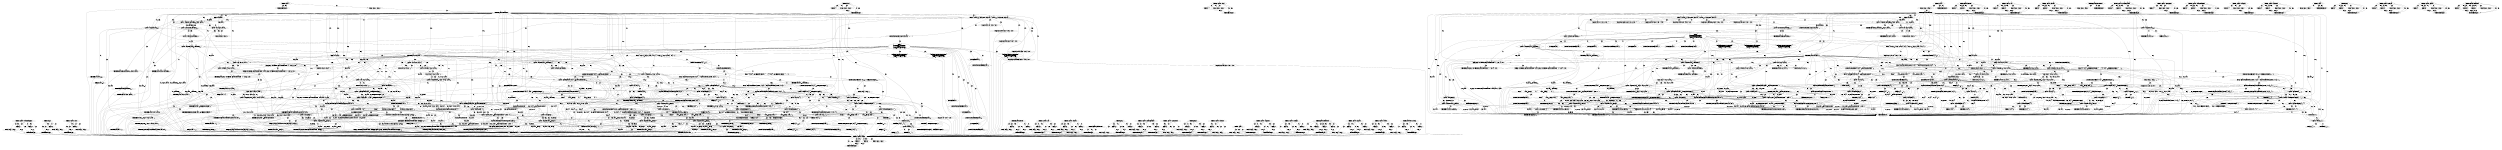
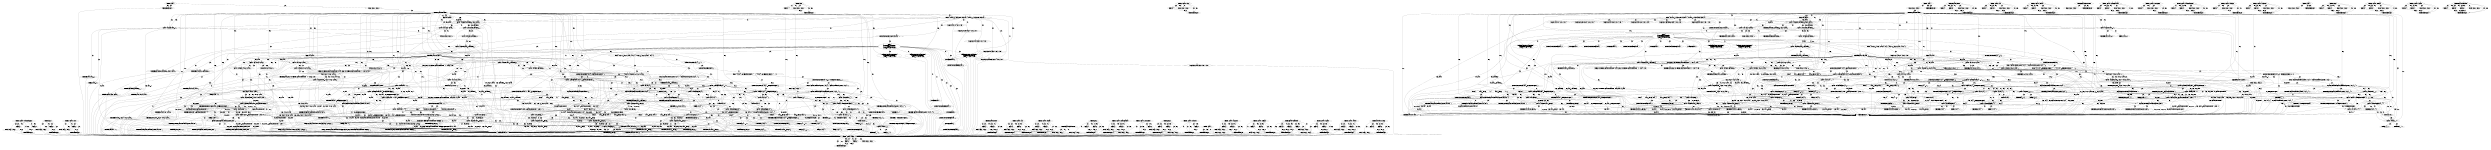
(2148, 86) -> none
(945, 118) -> none
